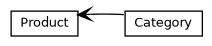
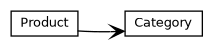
(108, 14) -> (94, 32)
